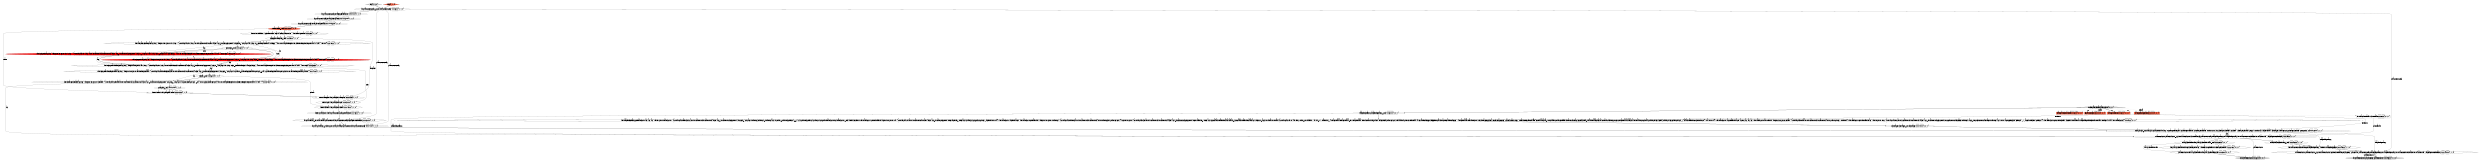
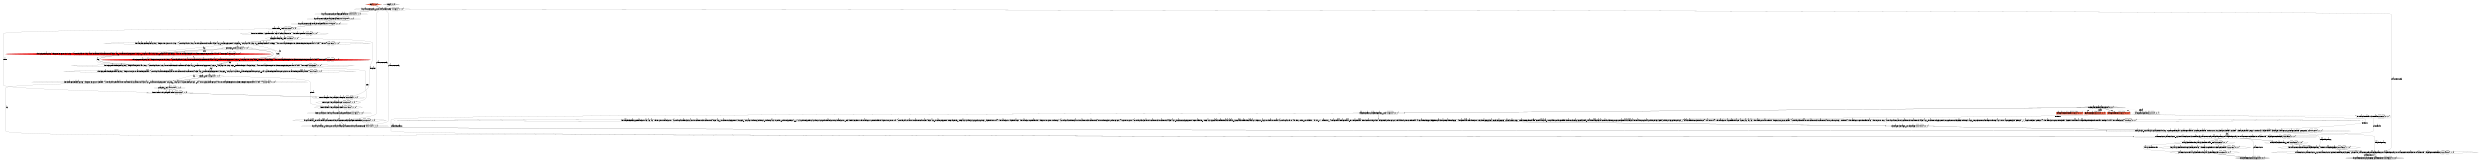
(374, 4) -> (374, 4)
(391, 4) -> (391, 4)
(284, 29) -> (284, 29)
(2147, 113) -> (2147, 113)
